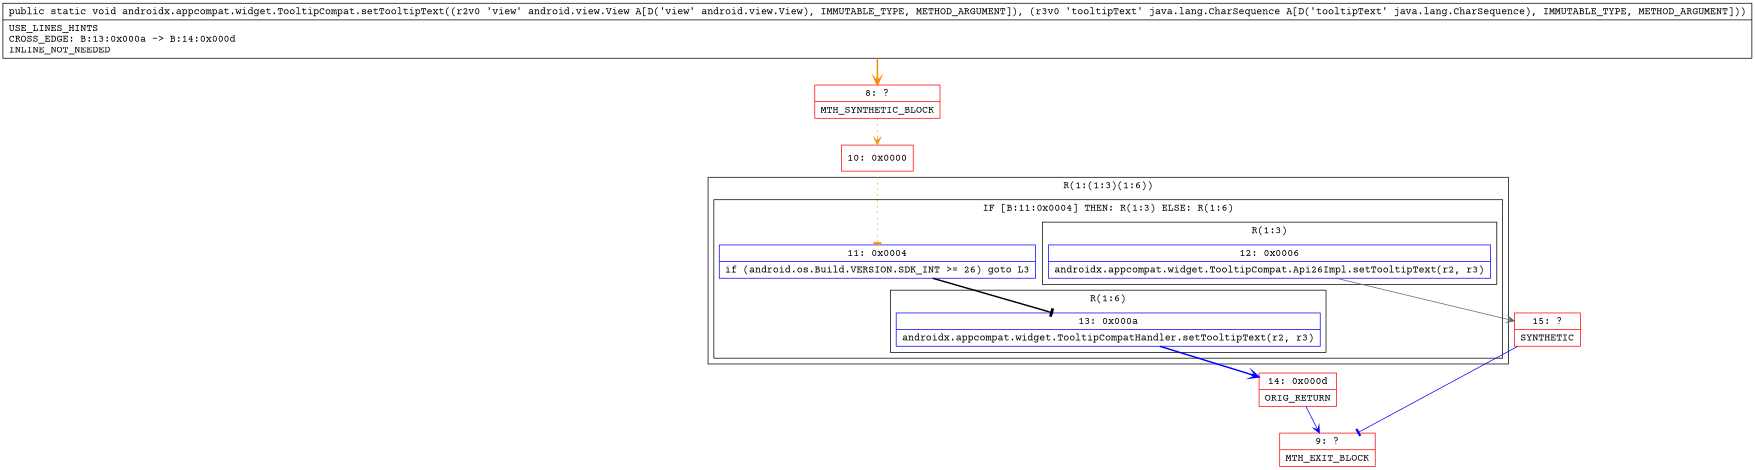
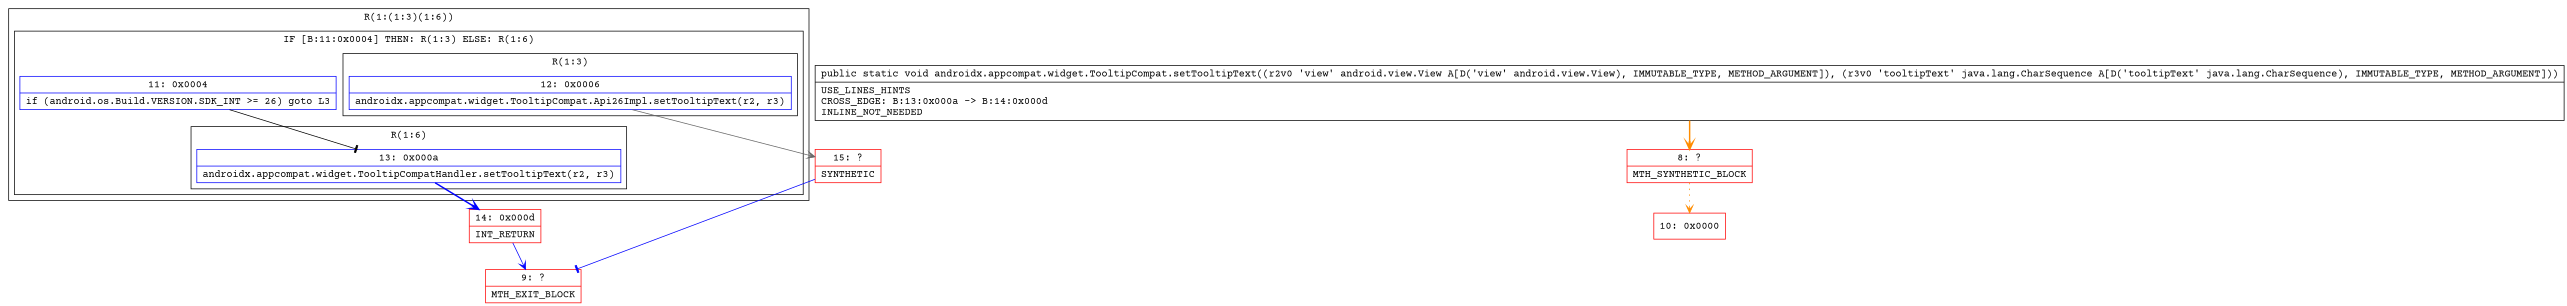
(877, 206) -> none
(991, 295) -> (301, 132)
(1298, 398) -> (505, 234)
